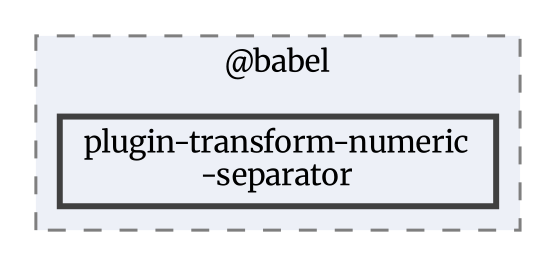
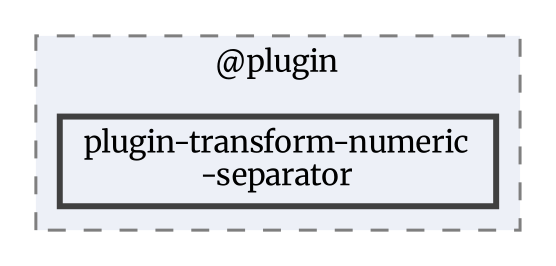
(278, 64) -> (278, 64)
